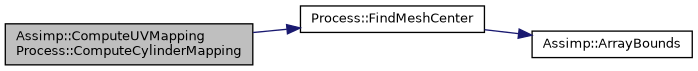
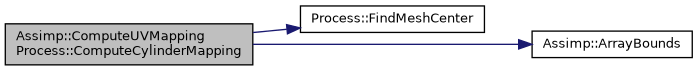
(501, 32) -> (386, 44)
